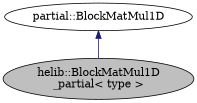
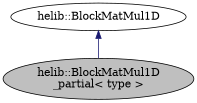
(98, 17) -> (98, 17)
